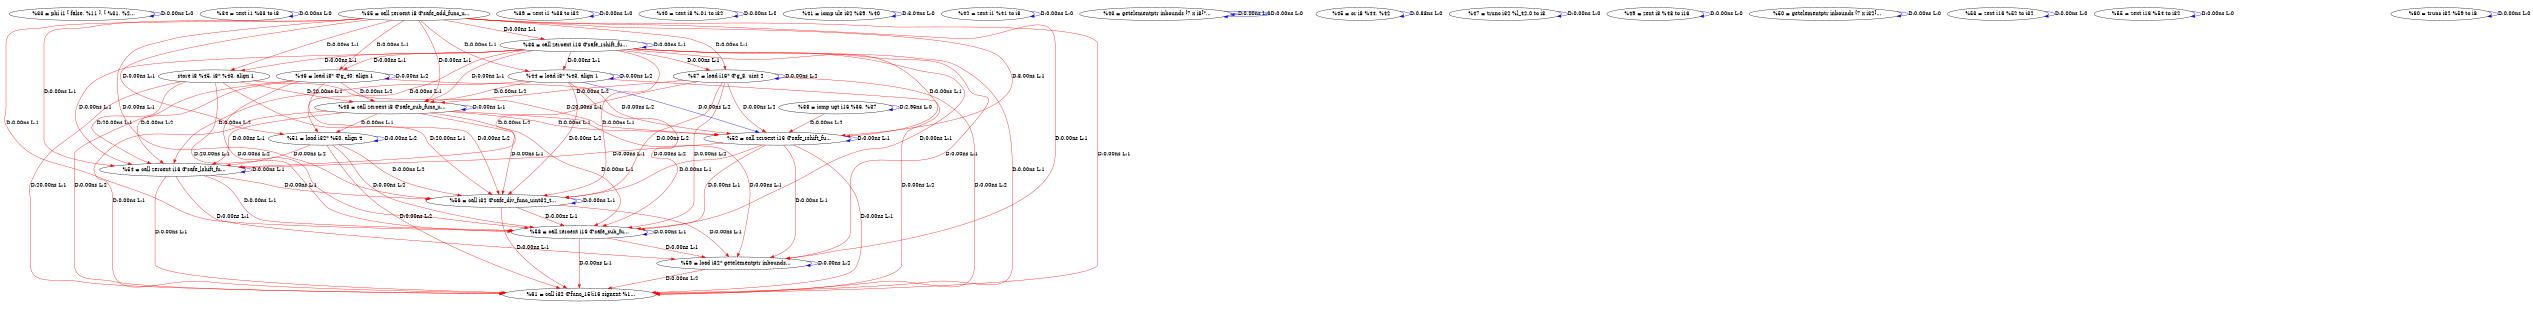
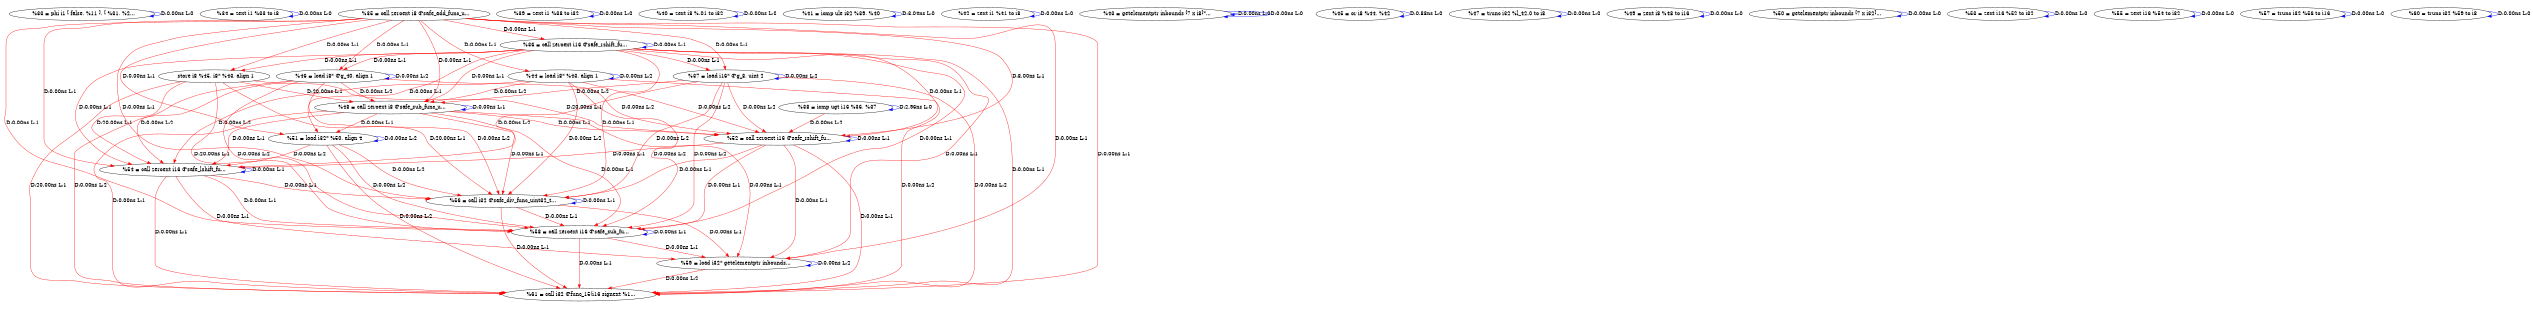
none -> (2293, 14)
(568, 59) -> none
(670, 105) -> (670, 105)
